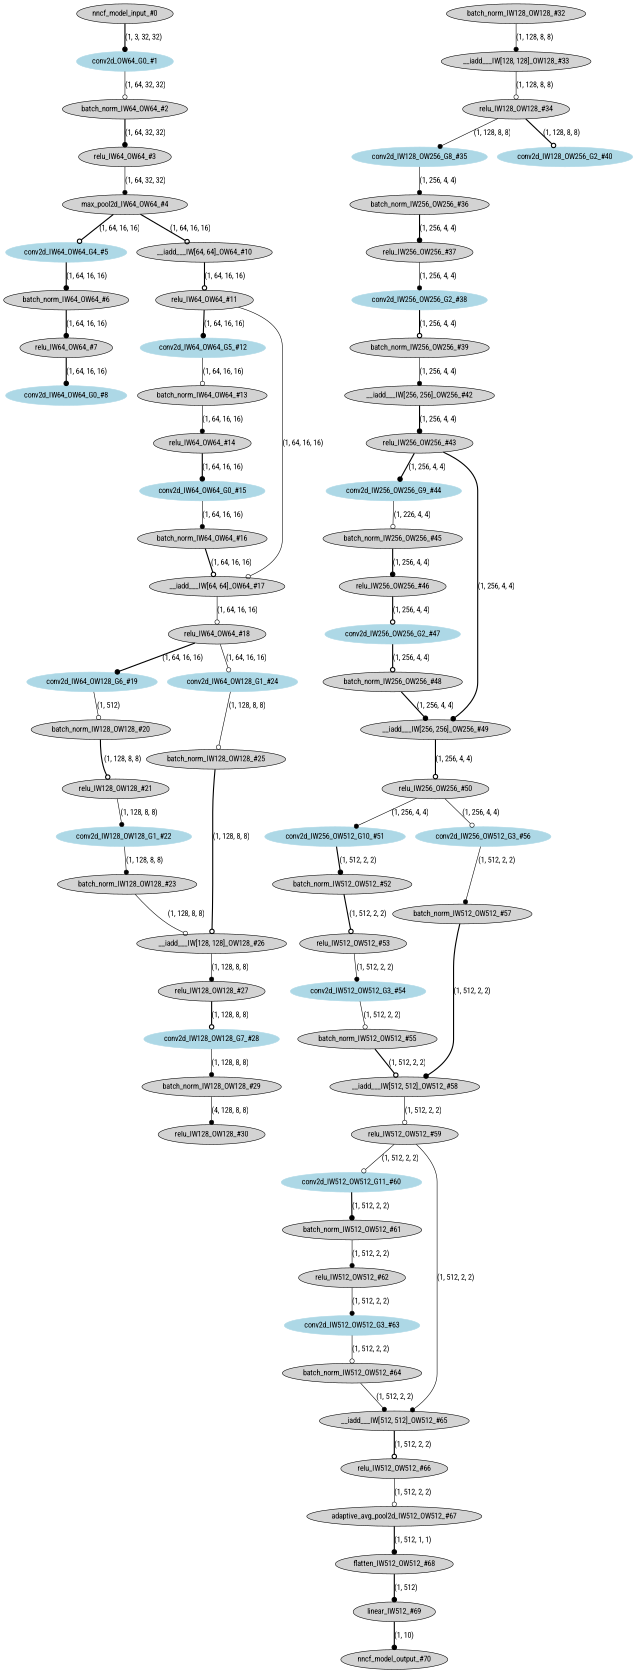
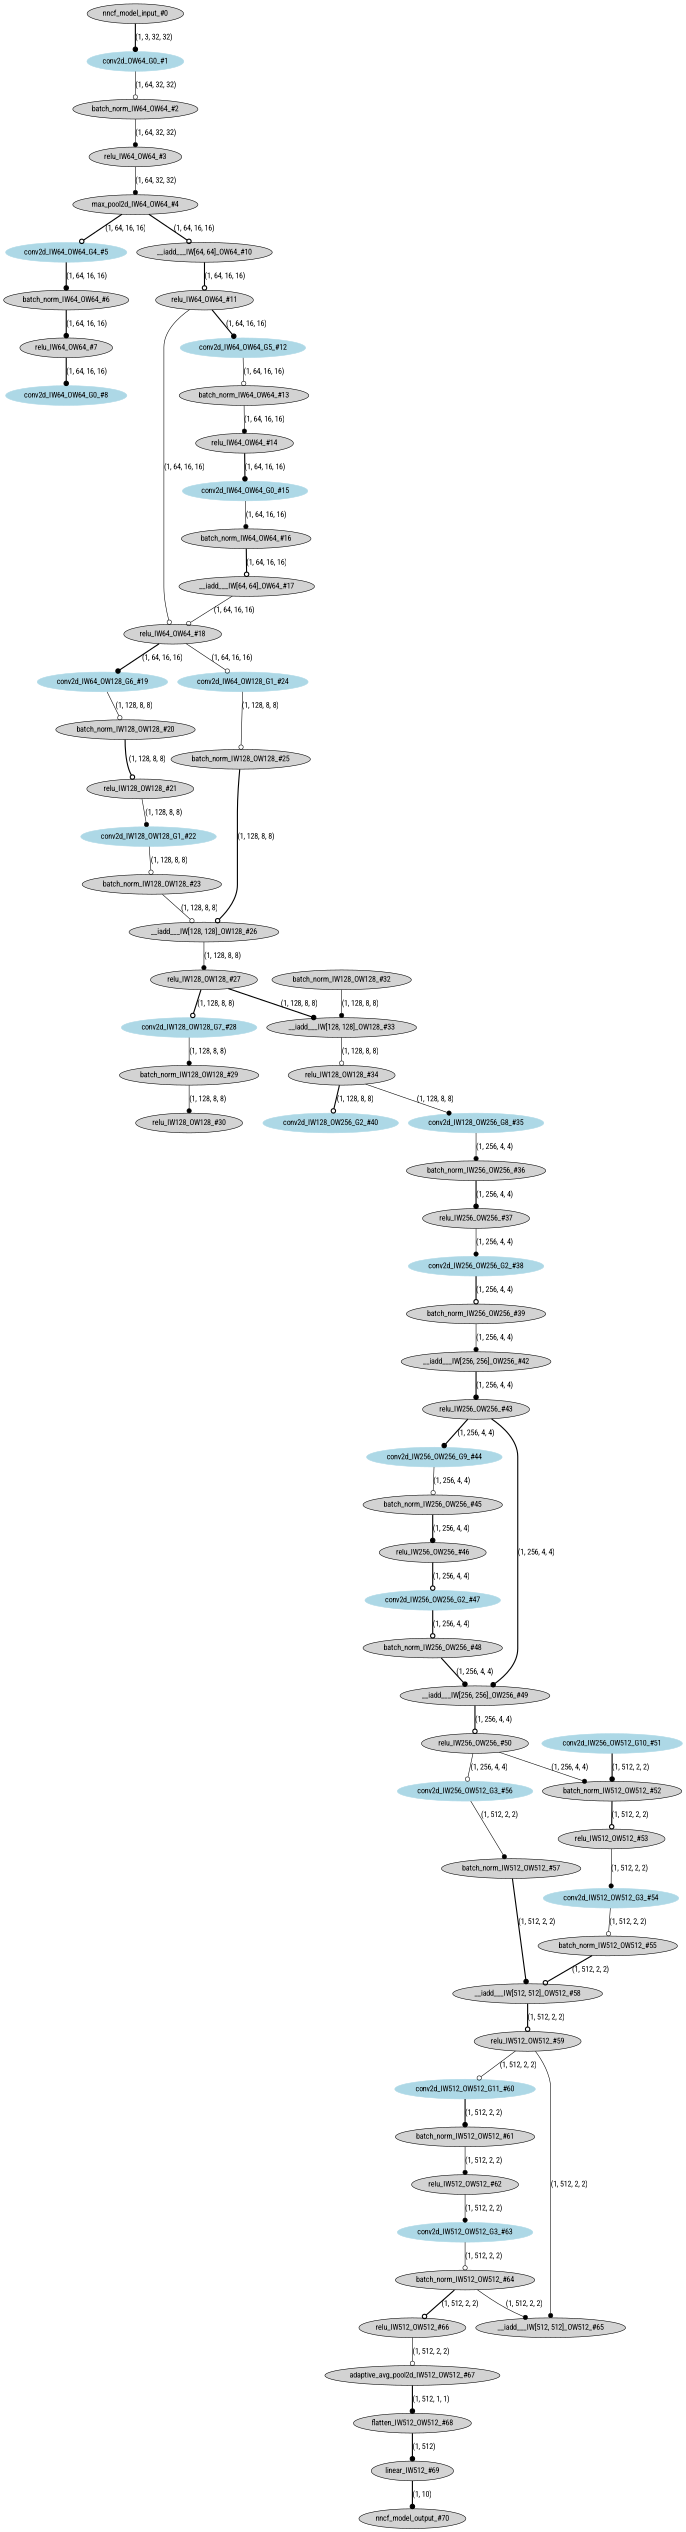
(125, 131) -> (135, 131)
(282, 437) -> (164, 460)
(412, 515) -> (452, 1481)
(109, 706) -> (134, 706)
(388, 812) -> (541, 1766)
(125, 858) -> (150, 858)
none -> (270, 1003)
(405, 1108) -> (528, 2015)
(230, 1111) -> (208, 1099)
(394, 1443) -> (440, 2302)
